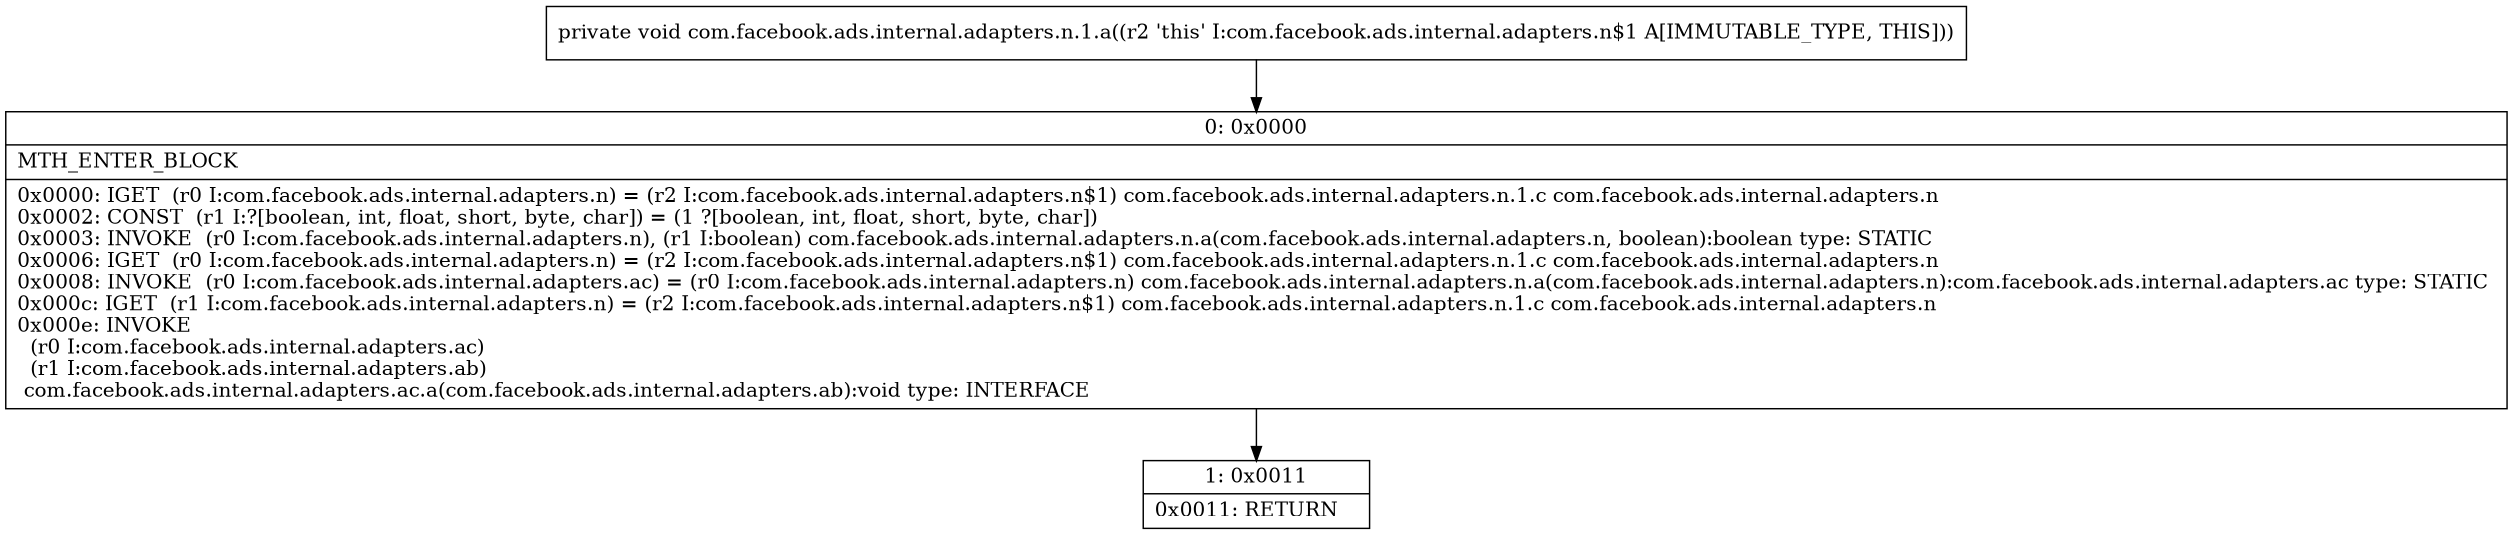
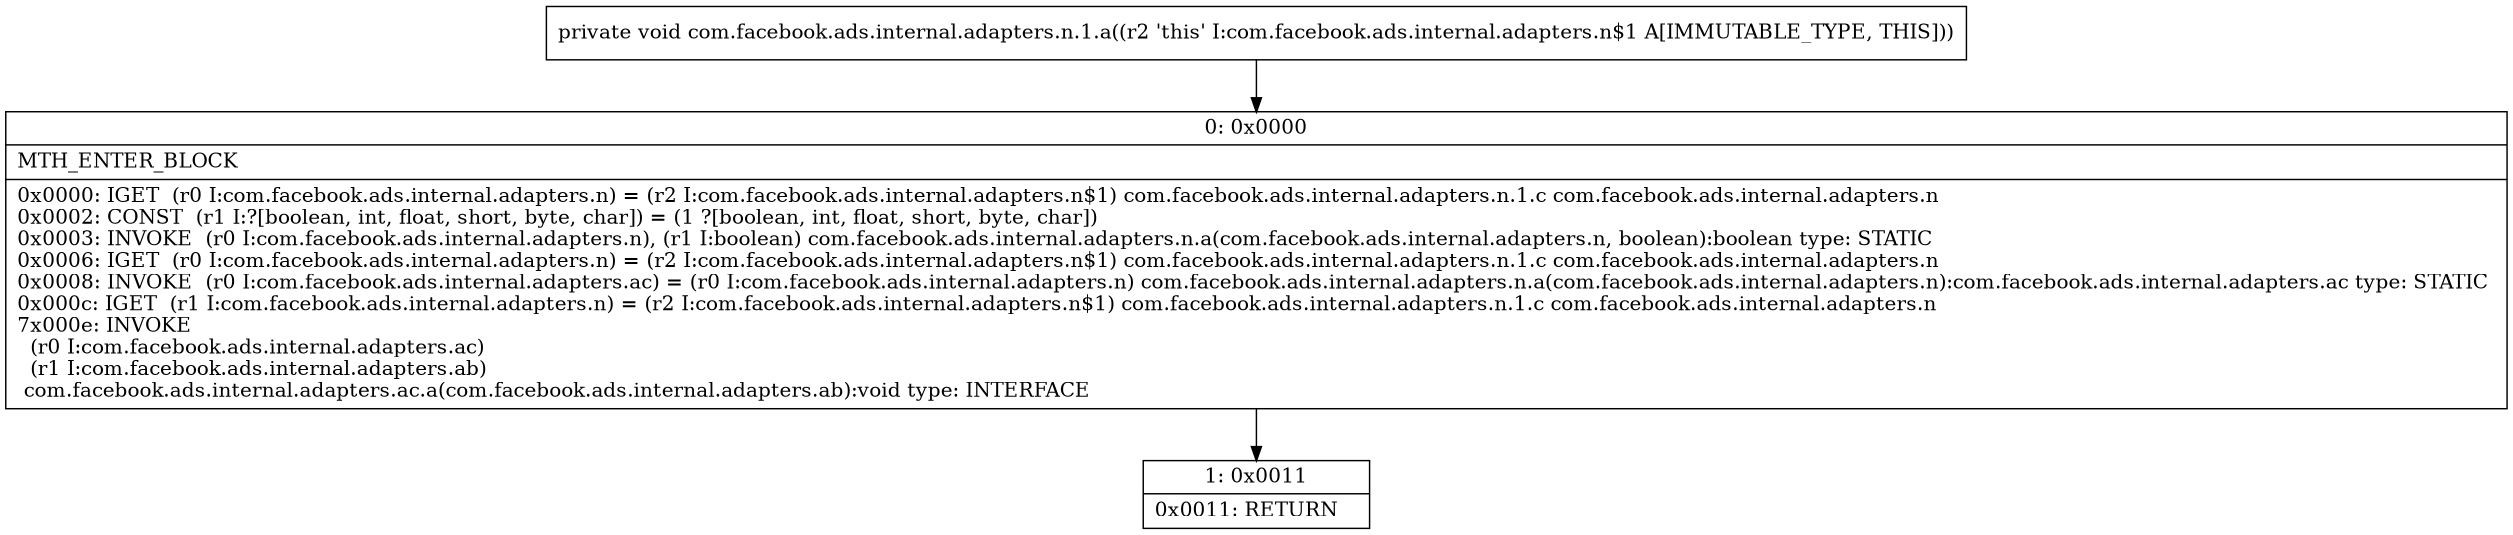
(111, 326) -> (111, 326)
